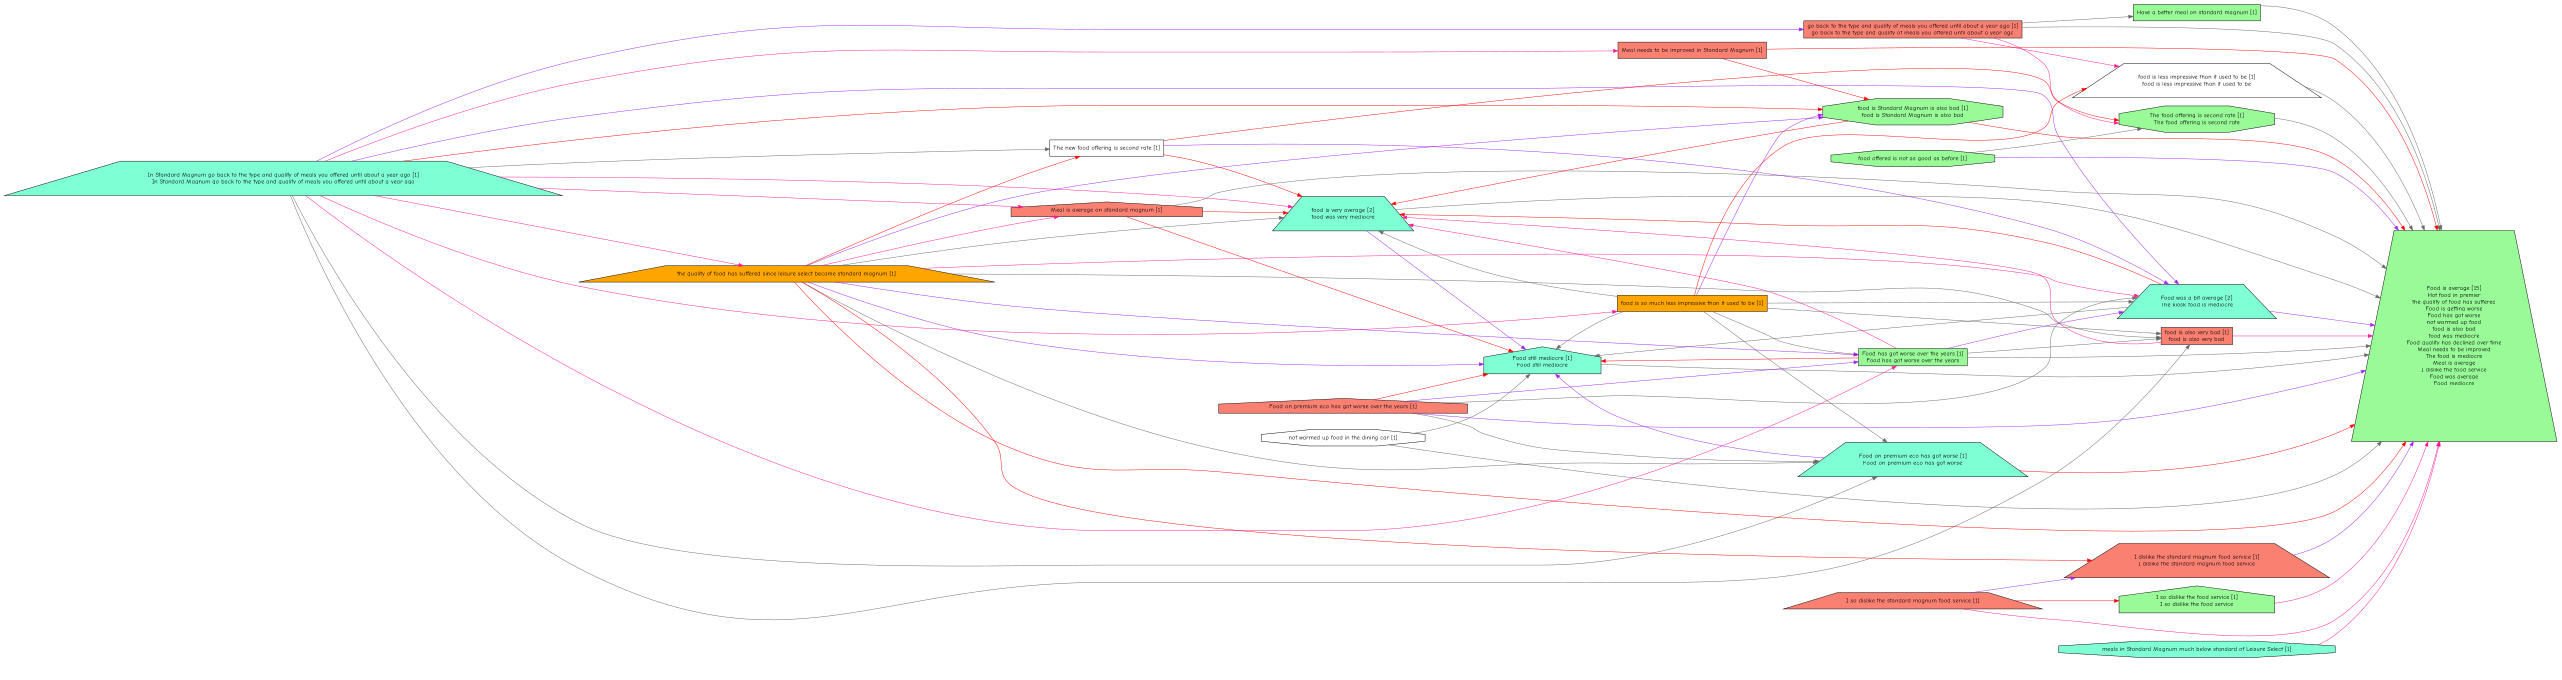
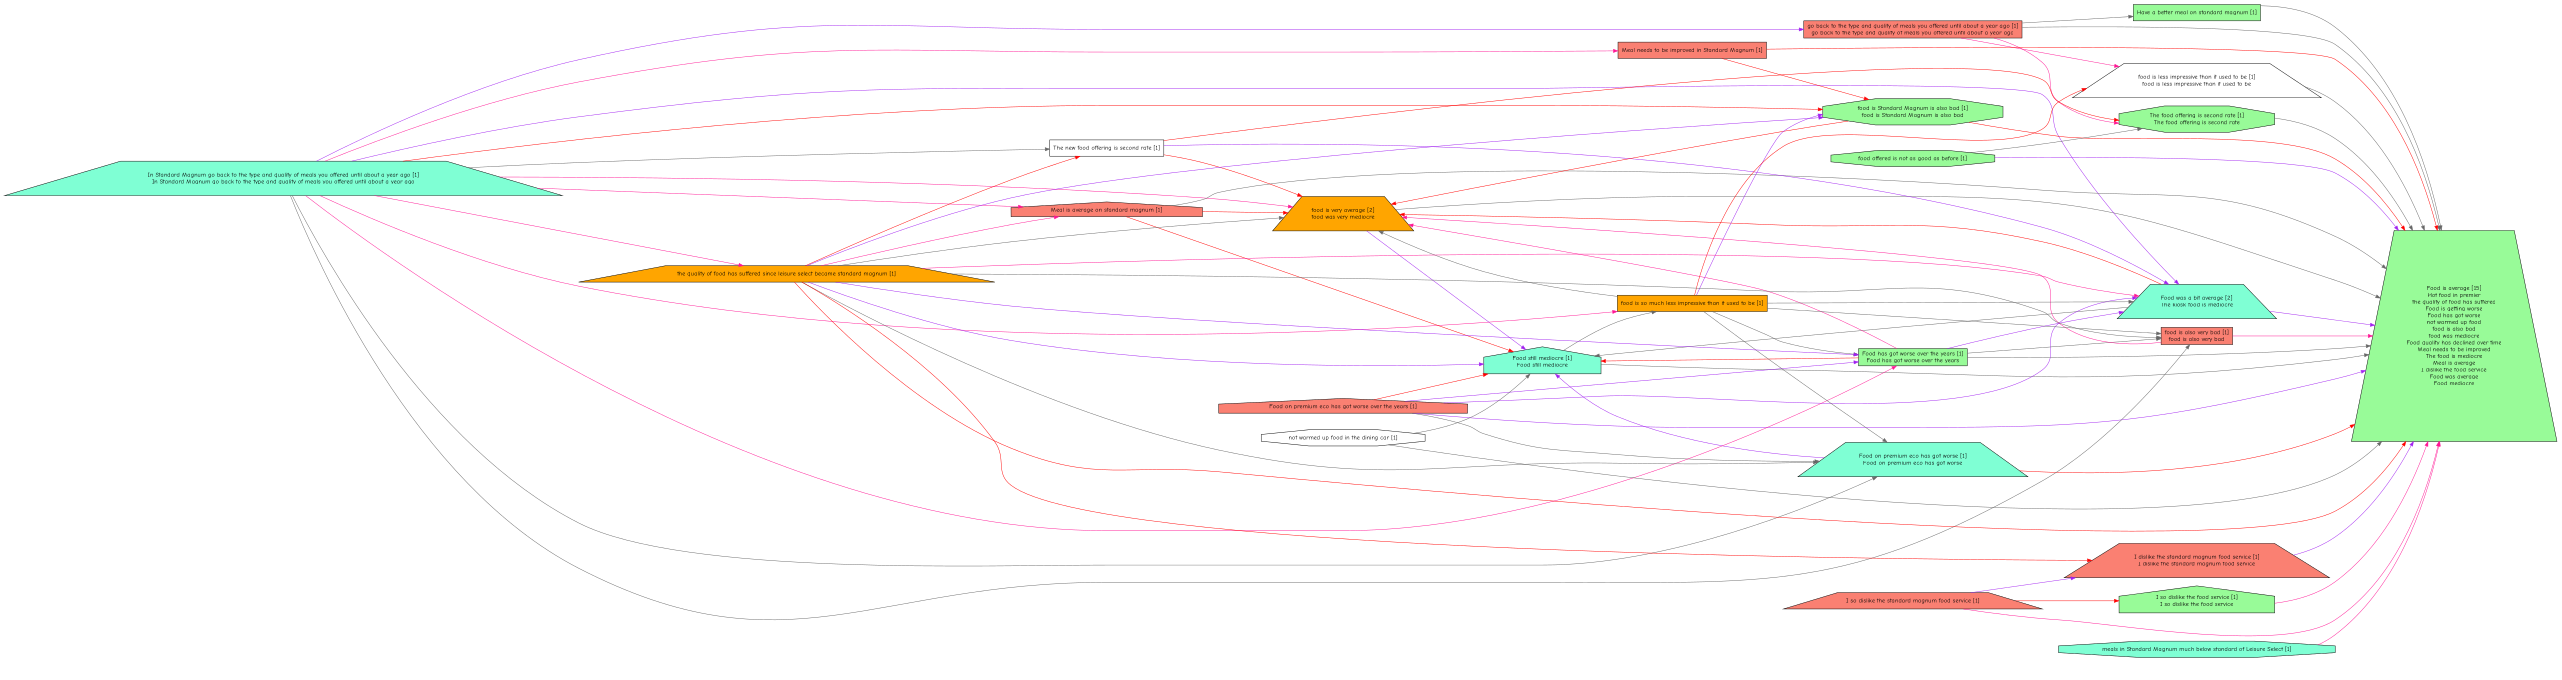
(1343, 214) -> (1343, 214)
(1591, 327) -> (1606, 327)
(1811, 403) -> (1811, 403)
